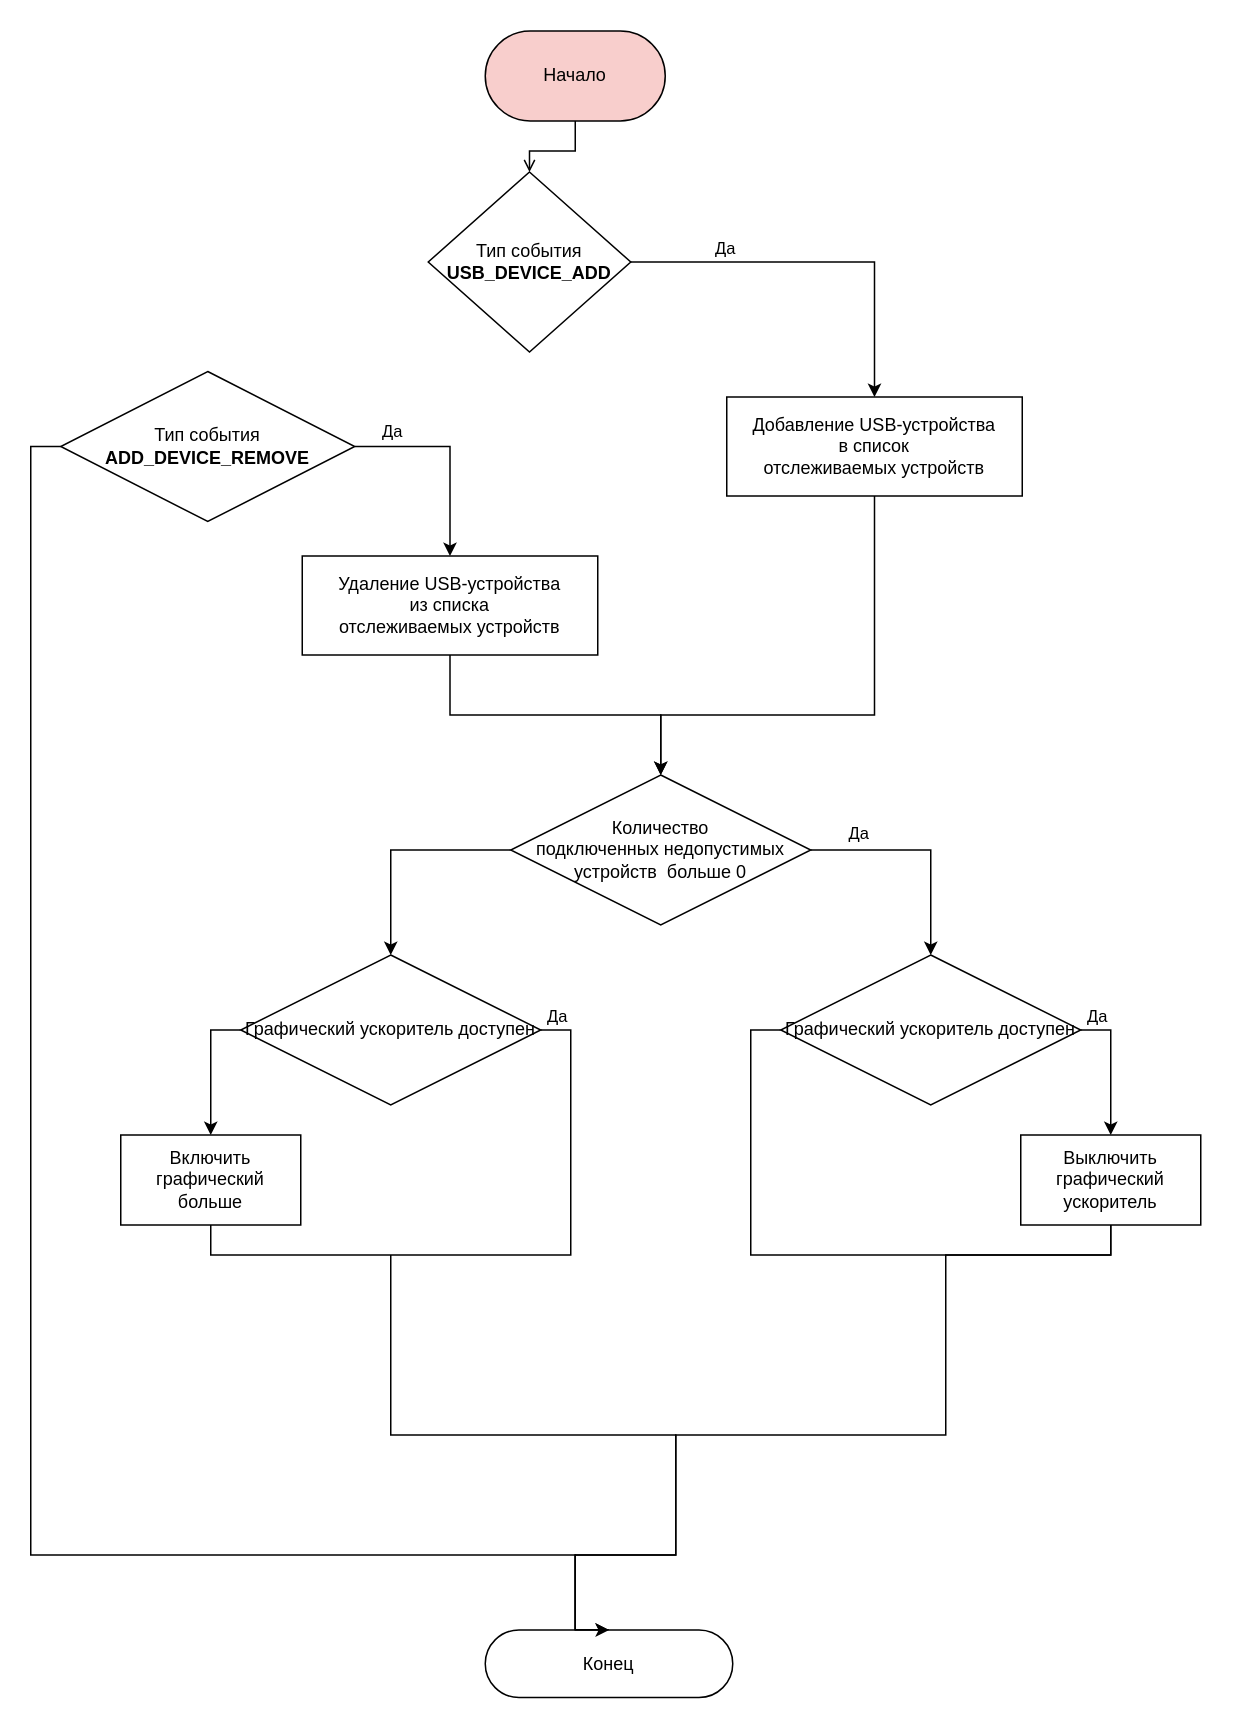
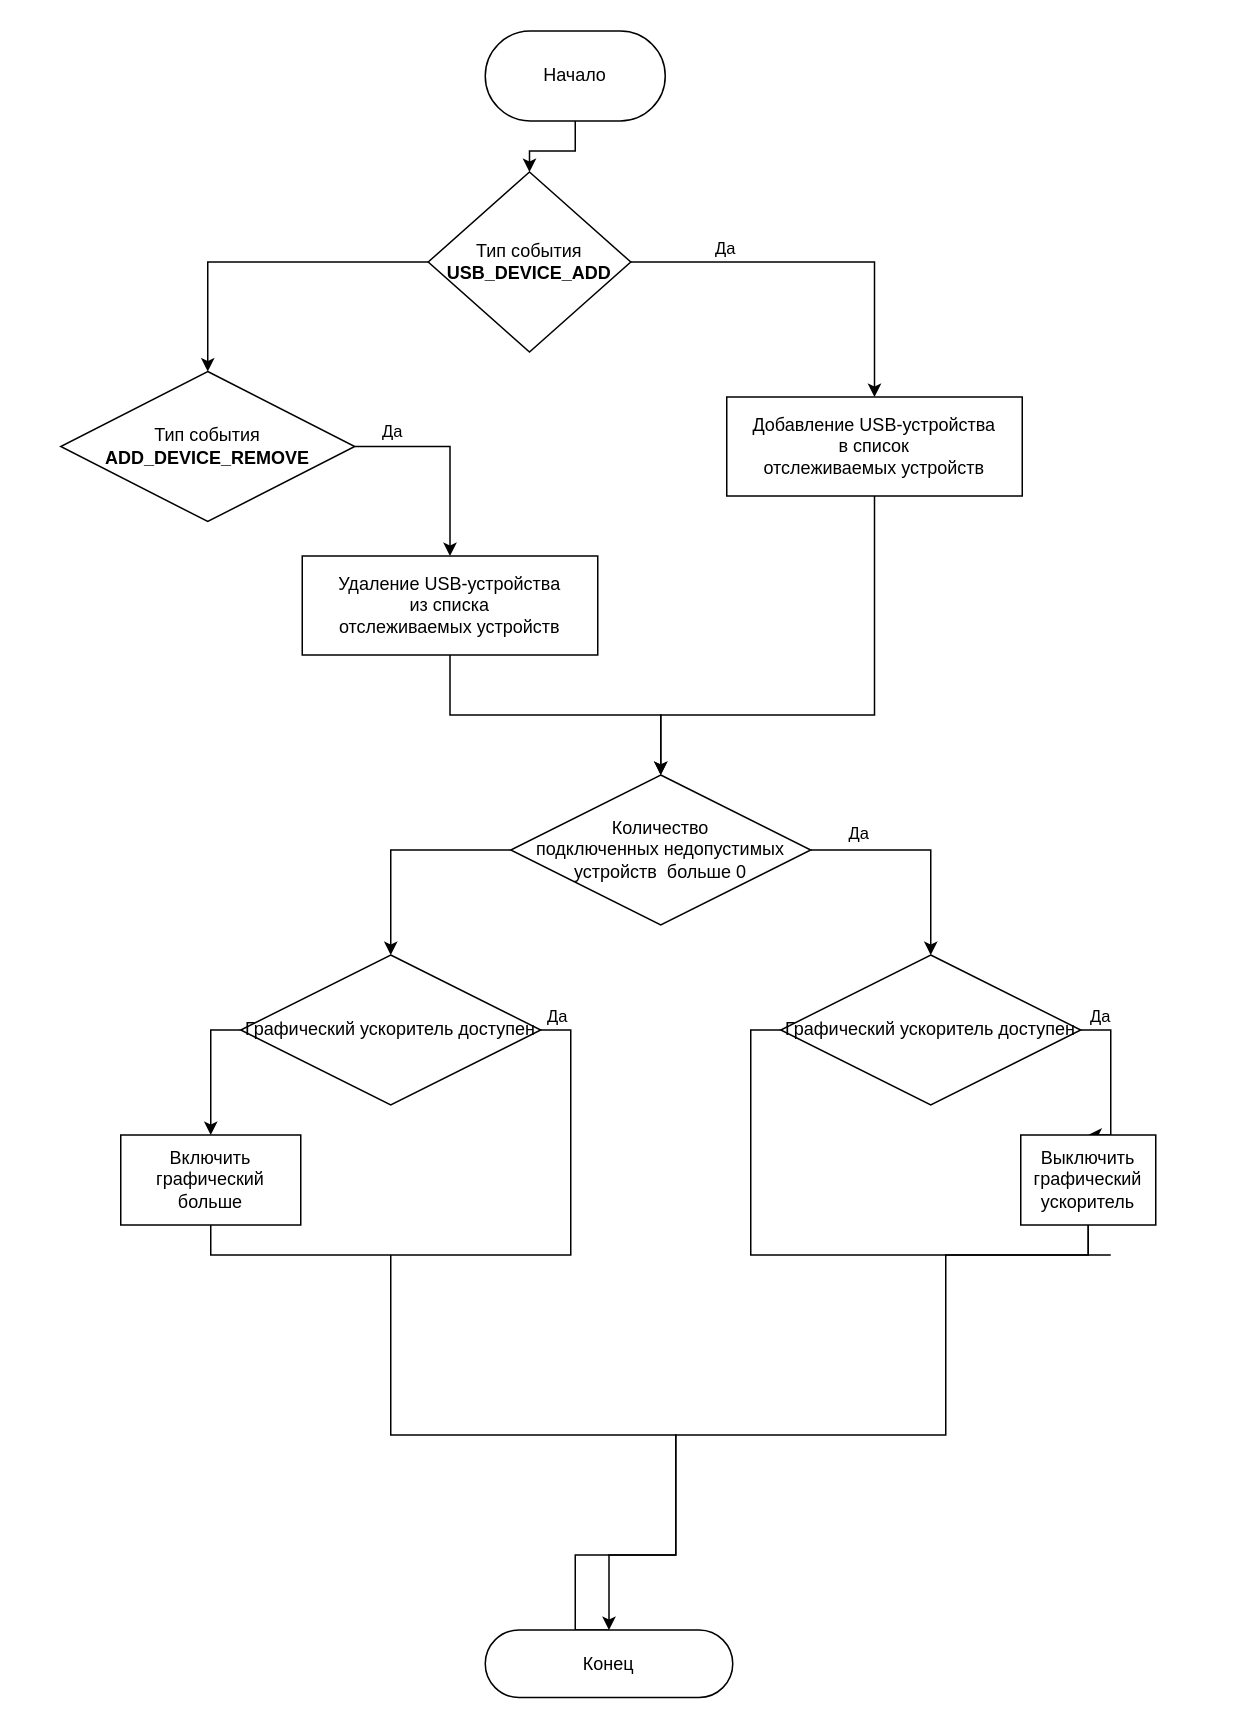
(575, 76) -> (575, 76)
(530, 162) -> (530, 160)
none -> (269, 262)
(1111, 1180) -> (1088, 1180)
(31, 1256) -> none
